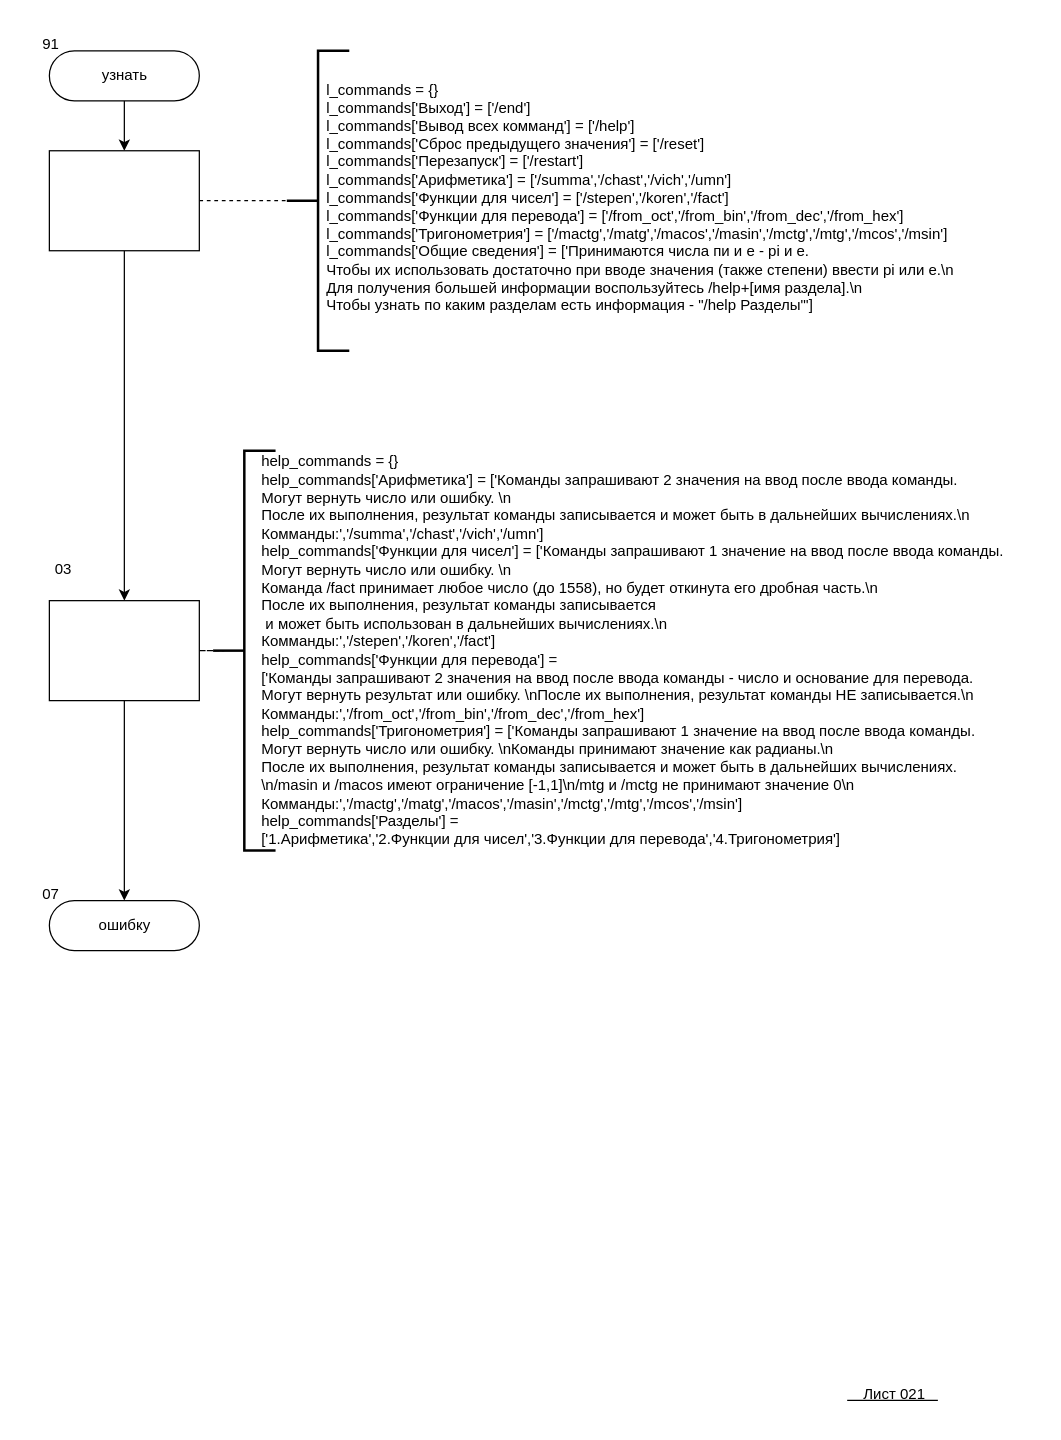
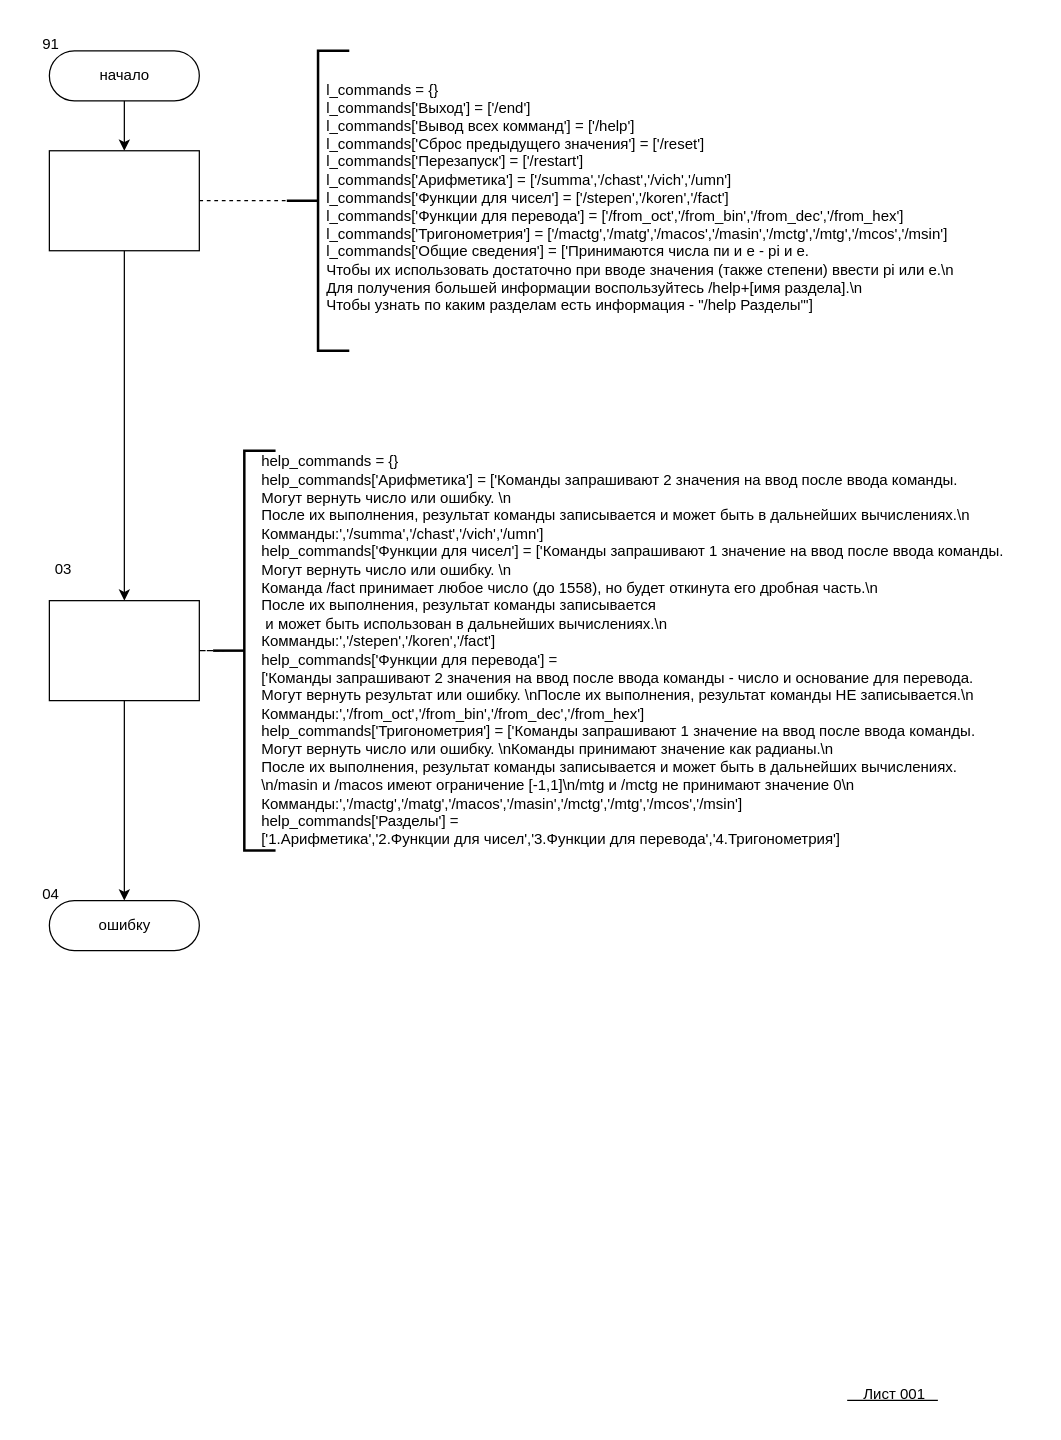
(125, 76) -> (125, 76)
(51, 894) -> (51, 894)
(895, 1394) -> (895, 1394)
